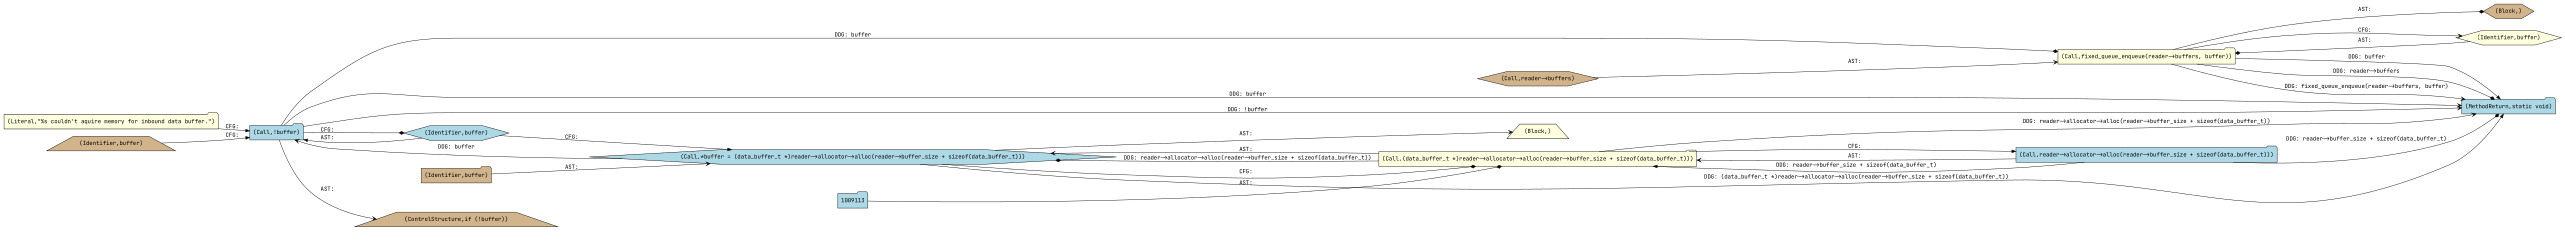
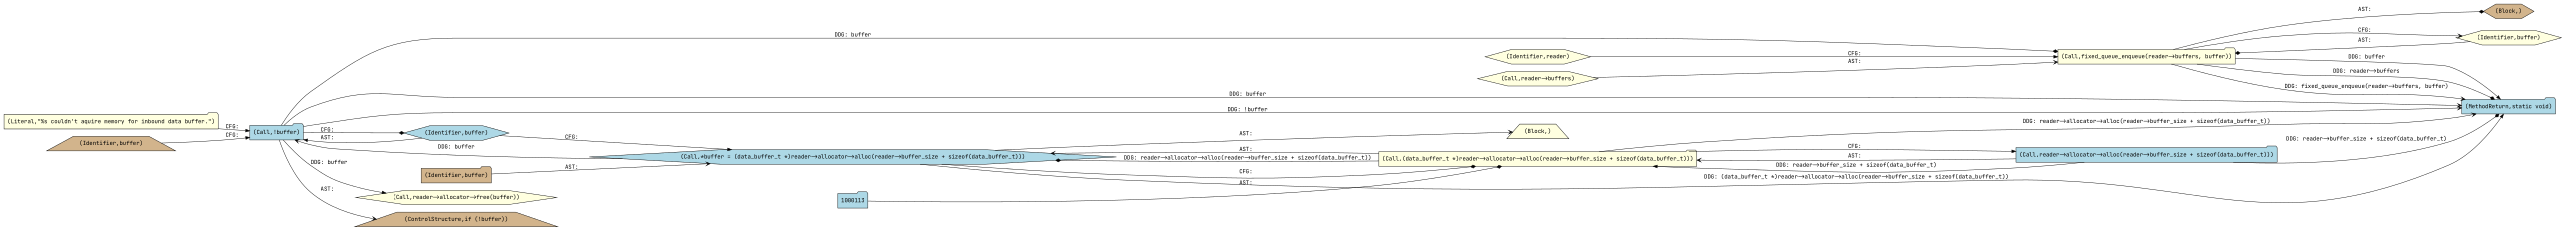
none -> (1538, 57)
(1538, 79) -> (1538, 79)
none -> (456, 198)
(853, 201) -> (853, 201)
